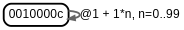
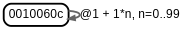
(36, 15) -> (36, 15)
